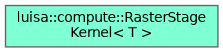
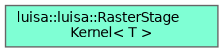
(112, 26) -> (112, 26)
